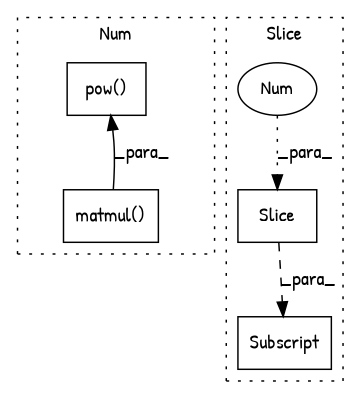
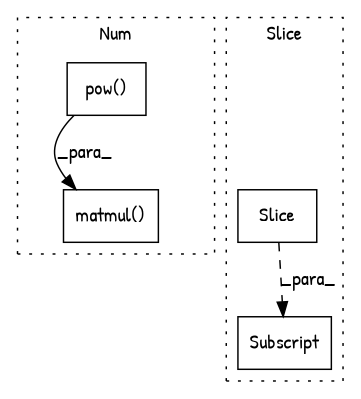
(277, 89) -> none
(114, 160) -> (55, 146)
